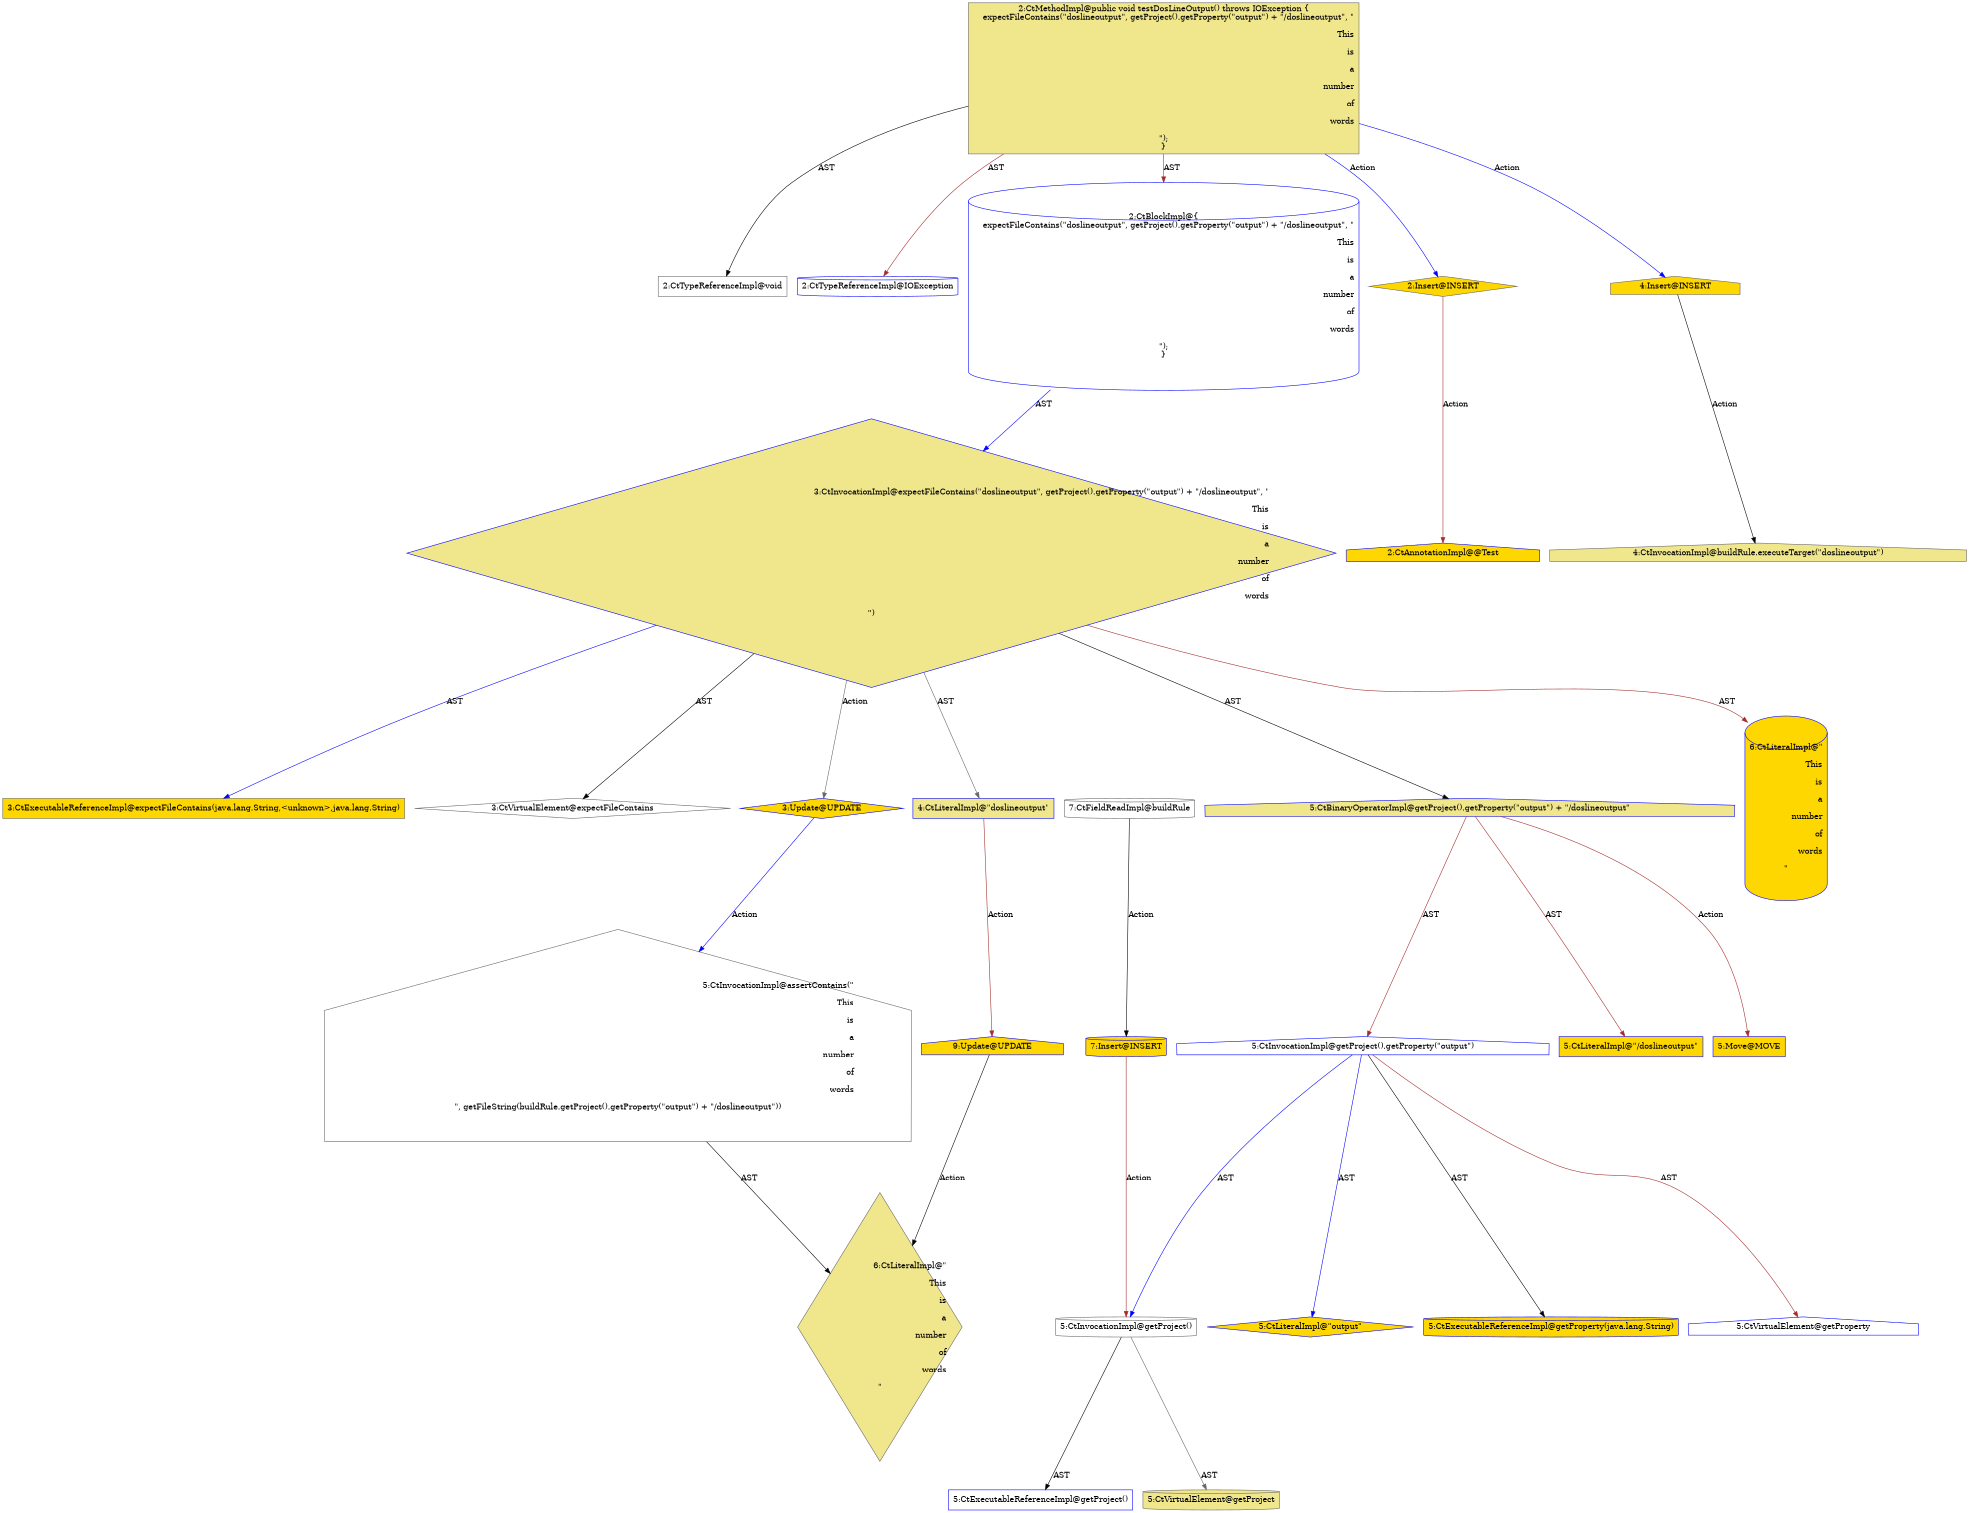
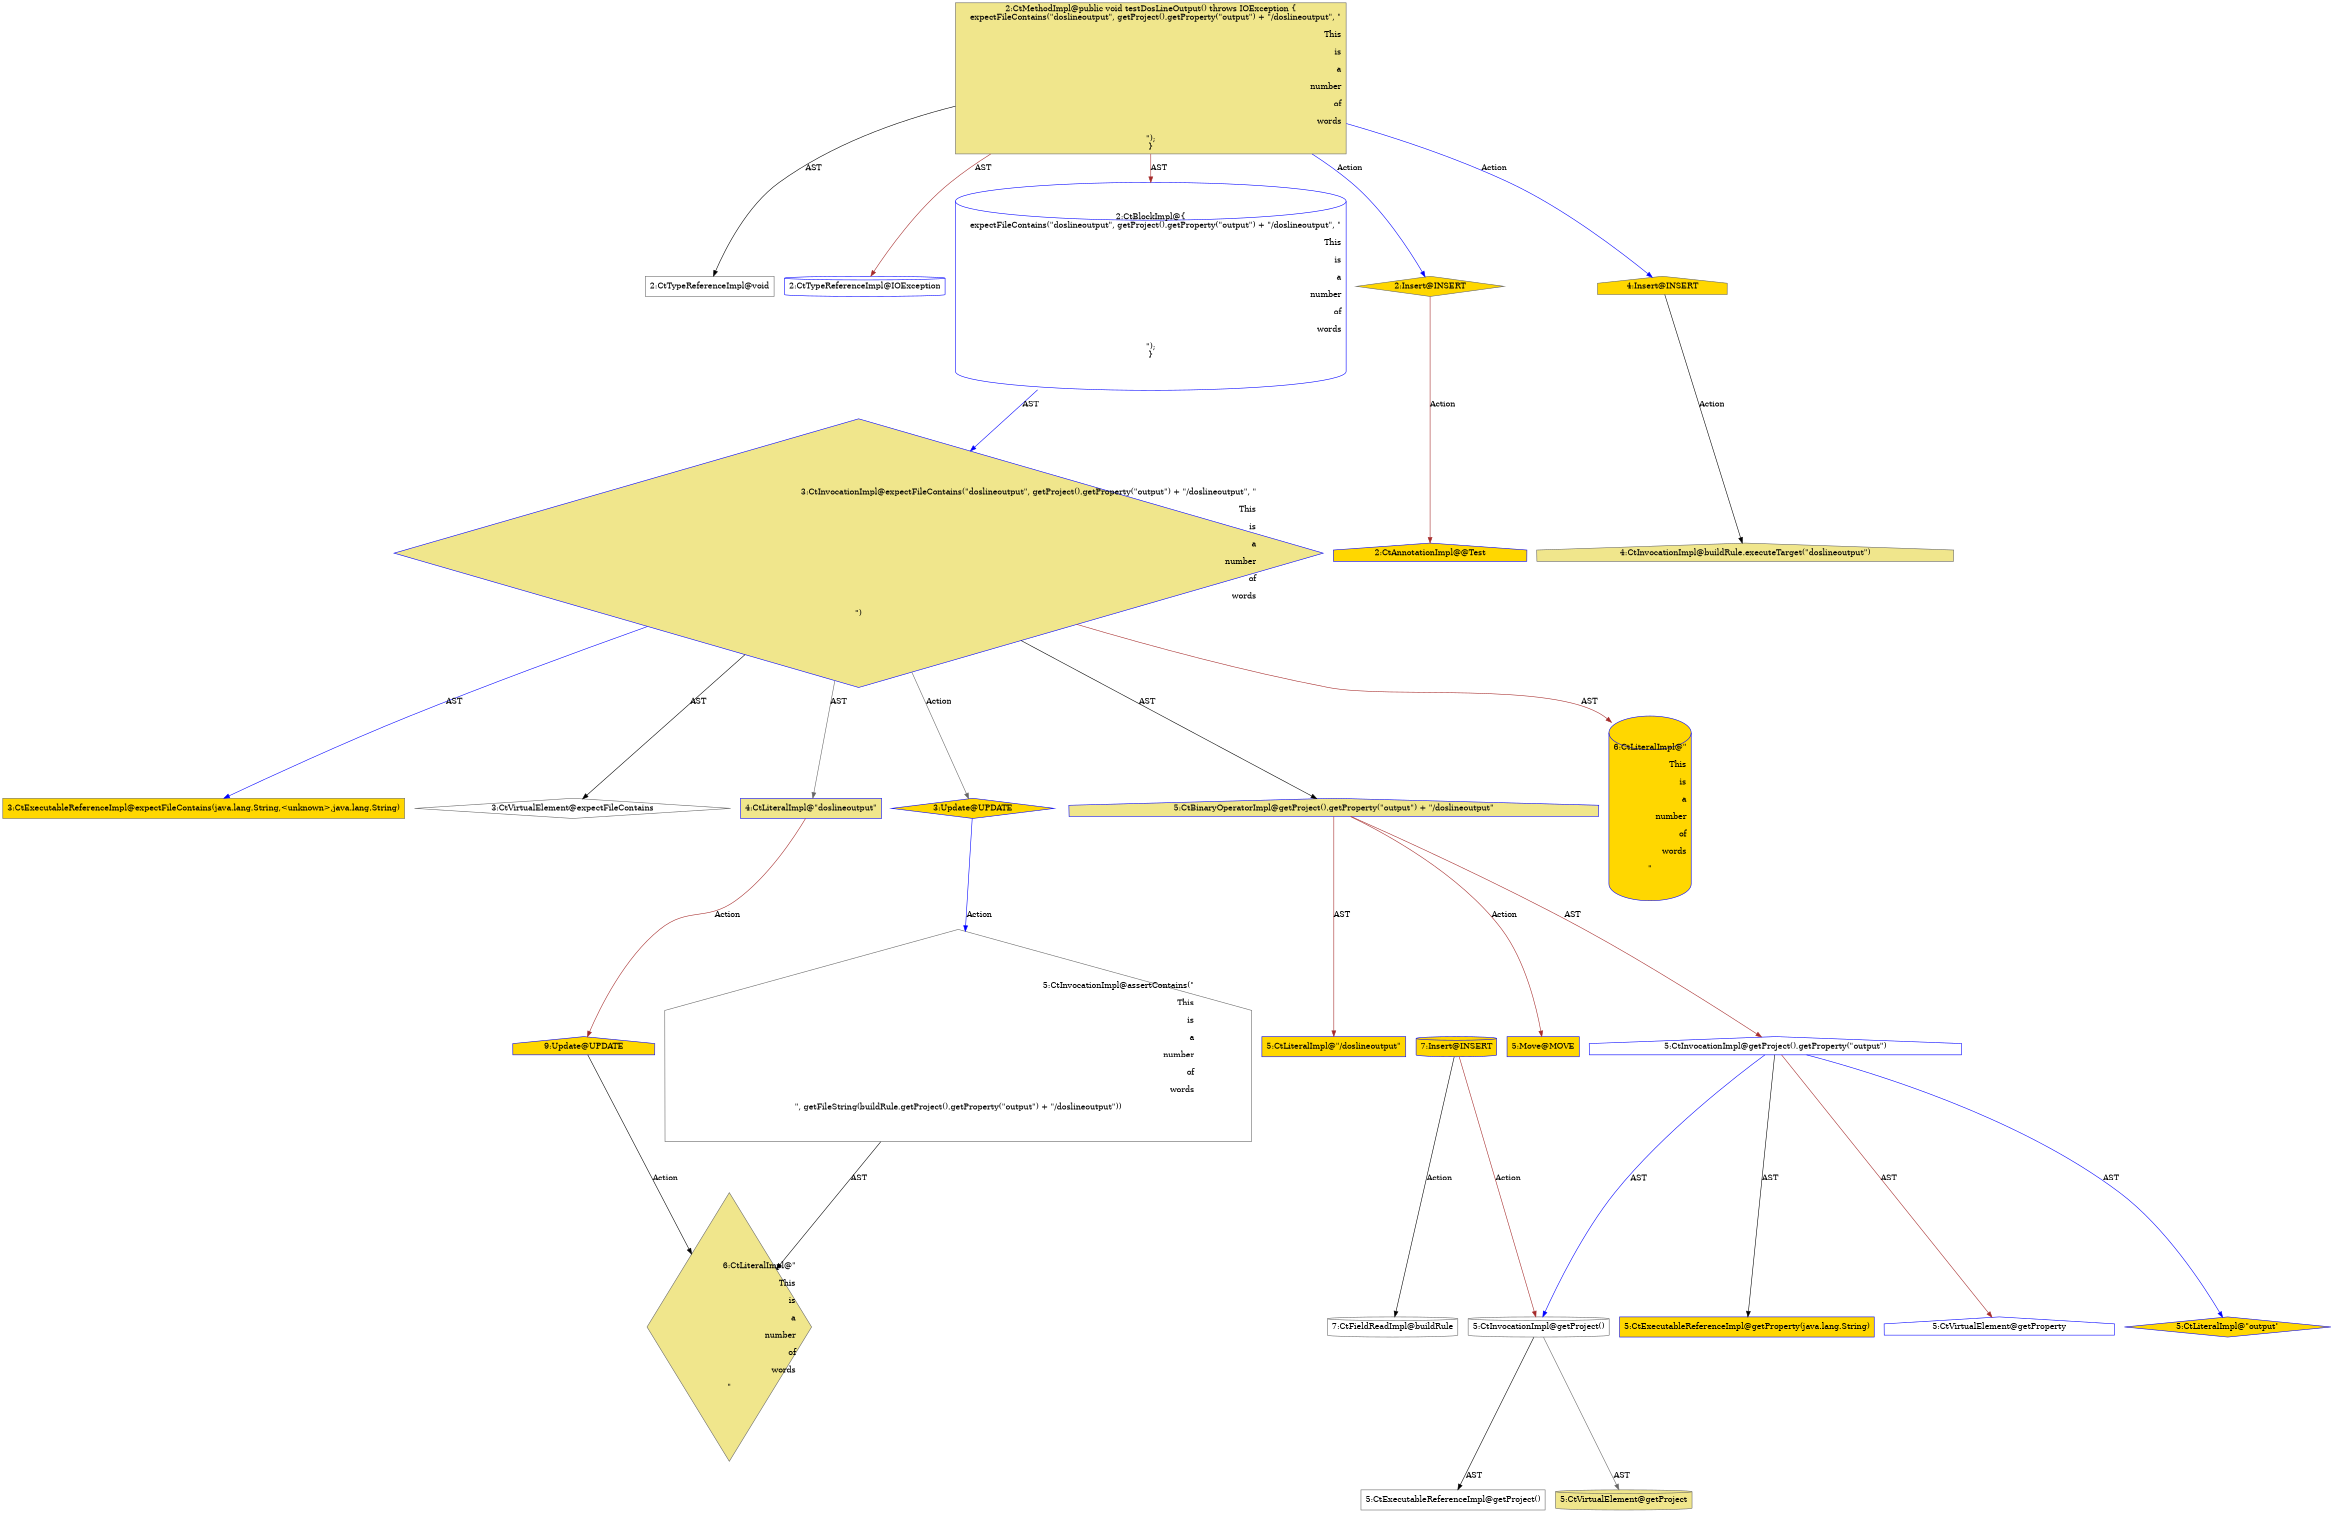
(1128, 925) -> (1425, 1184)
(1551, 1327) -> (1747, 1327)
(1041, 1500) -> (1453, 1500)
